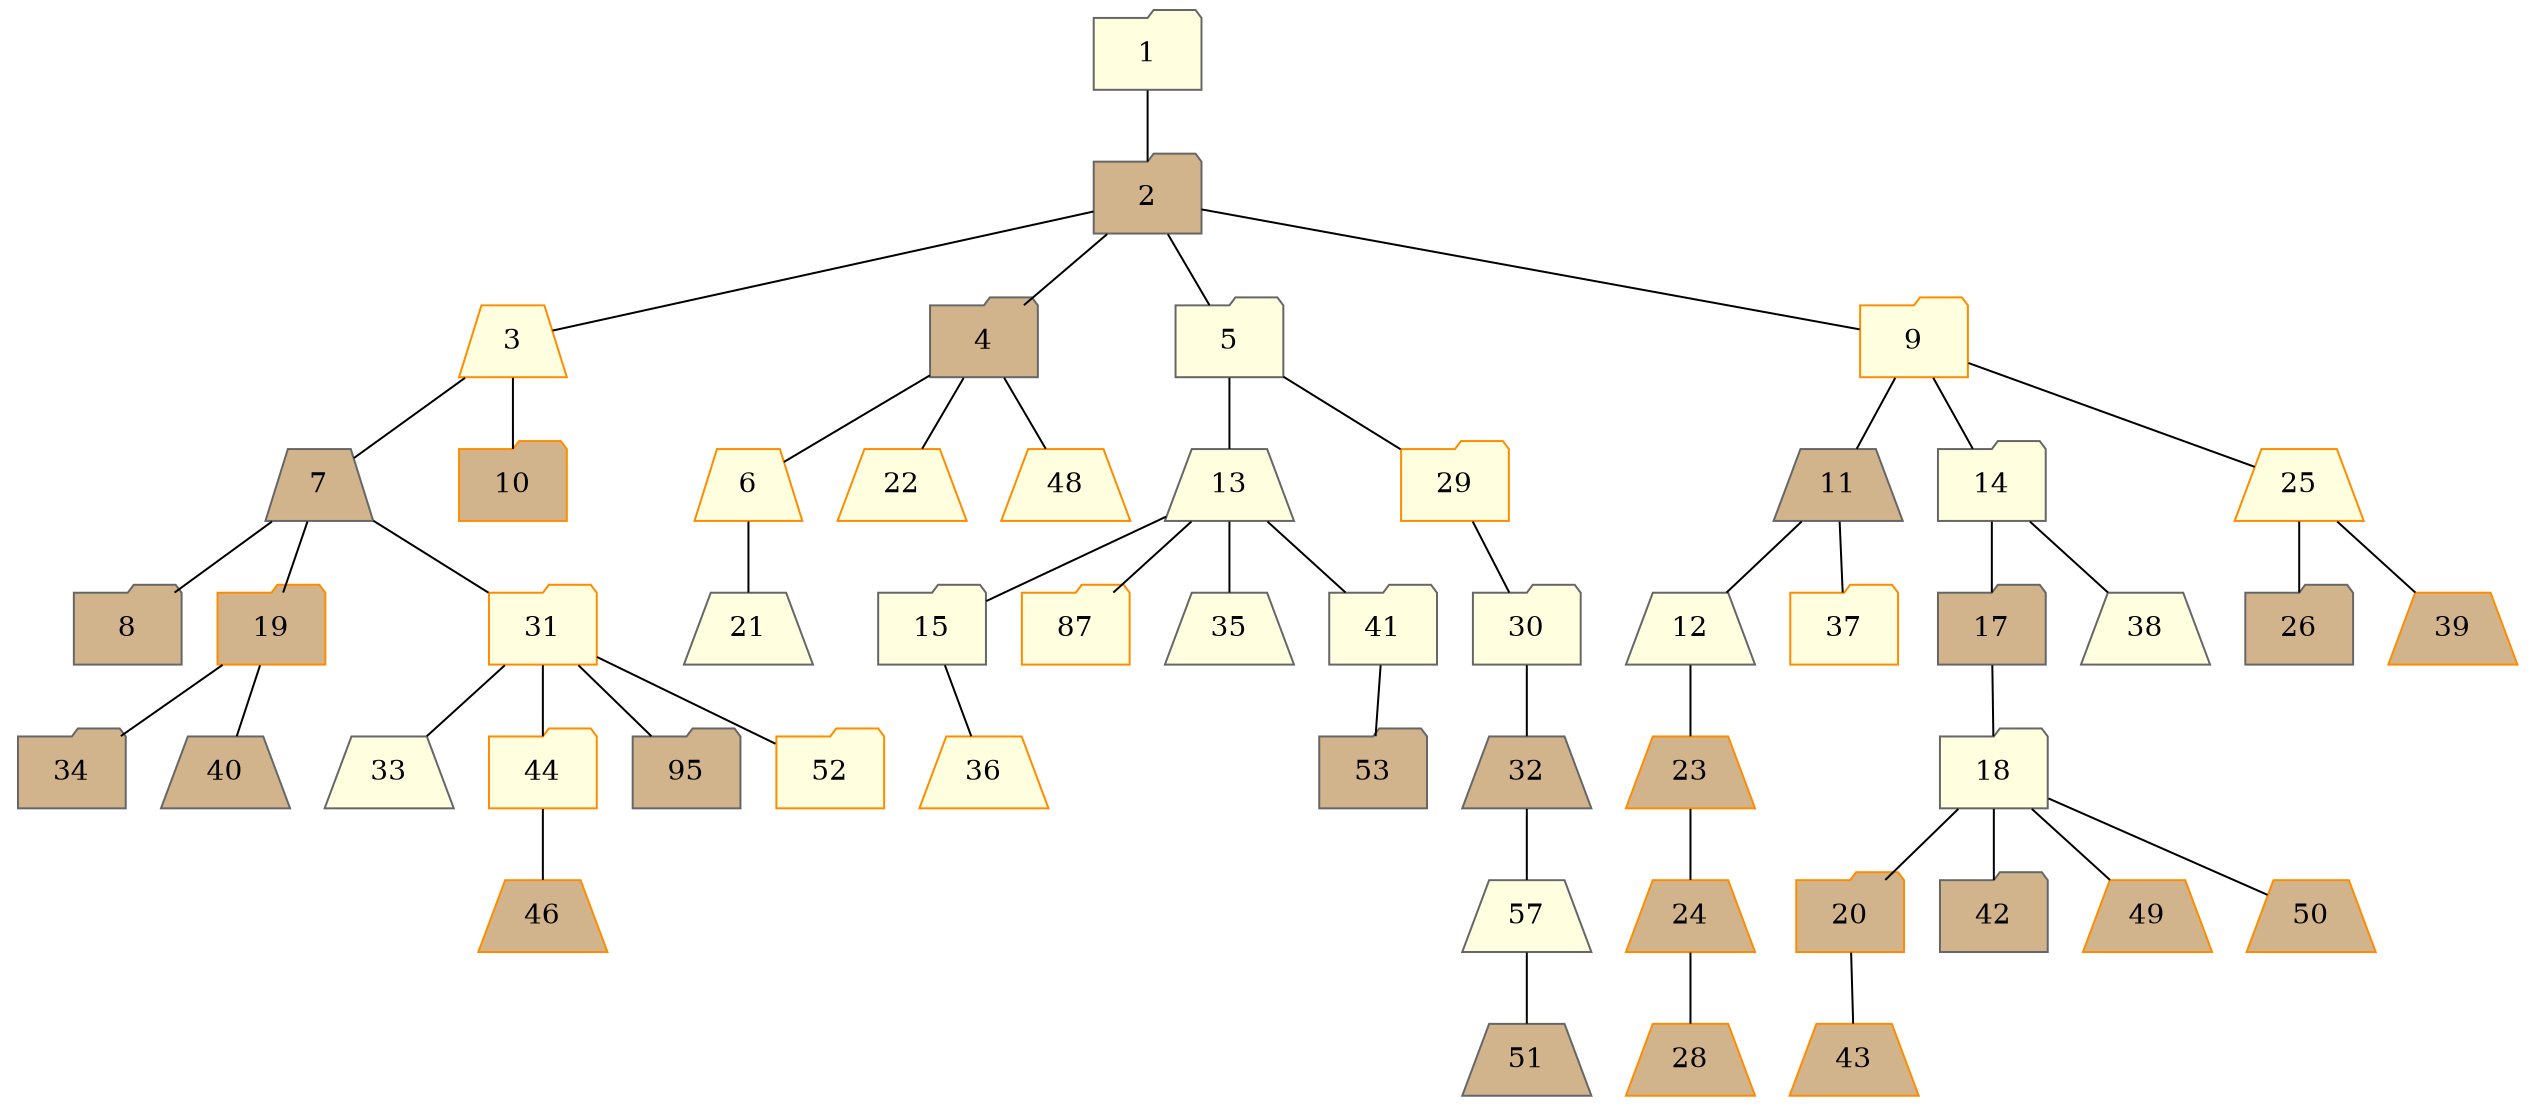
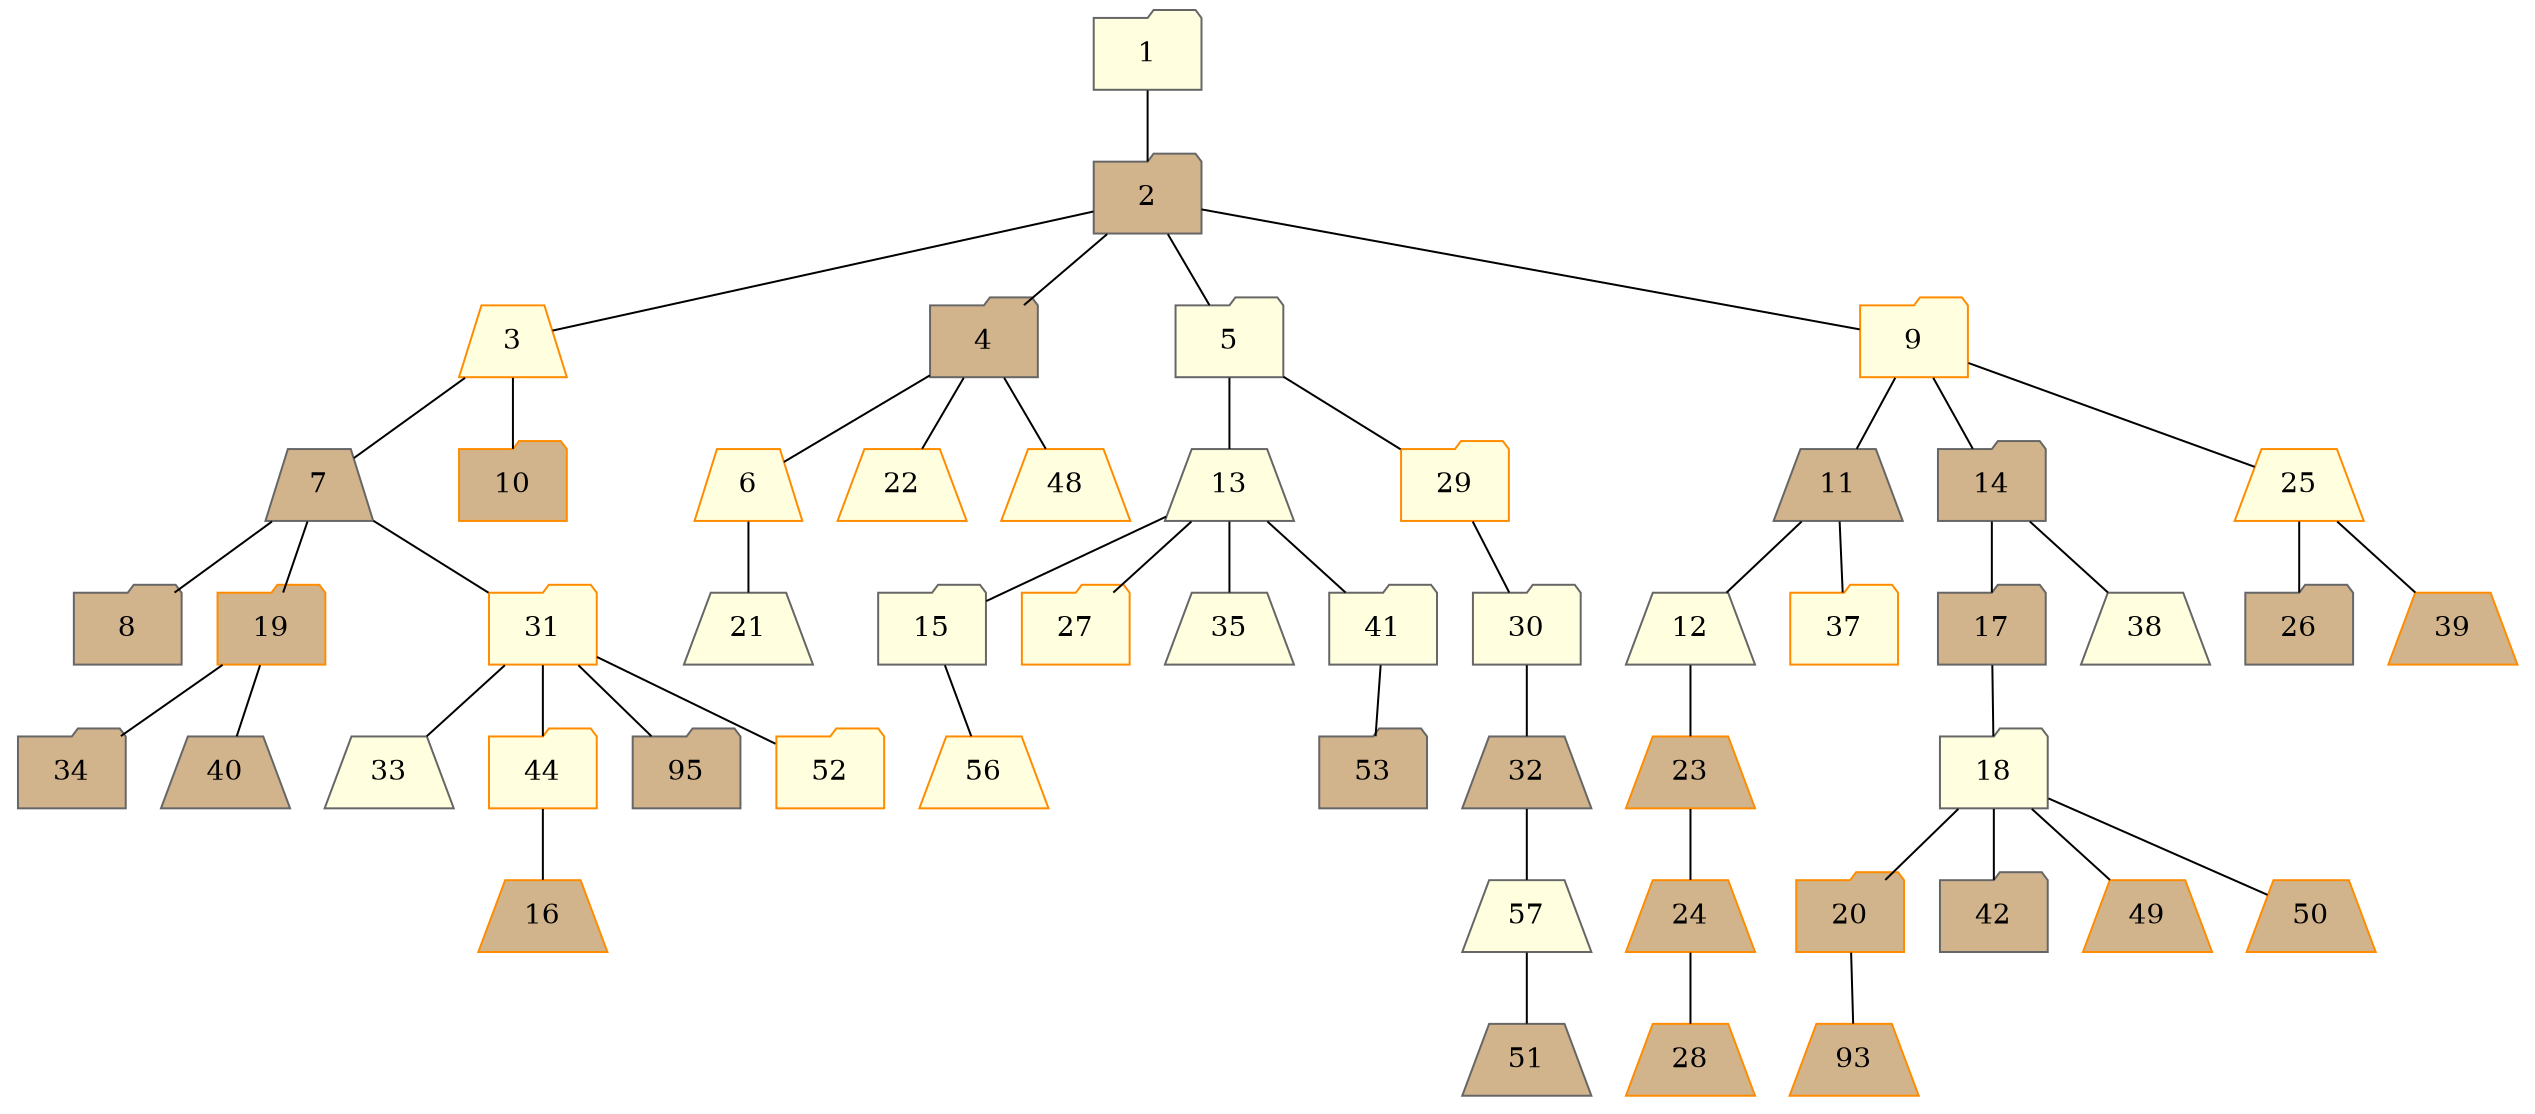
(1992, 485) -> (1992, 485)
(1076, 629) -> (1076, 629)
(984, 772) -> (984, 772)
(543, 916) -> (543, 916)
(1854, 1060) -> (1854, 1060)
